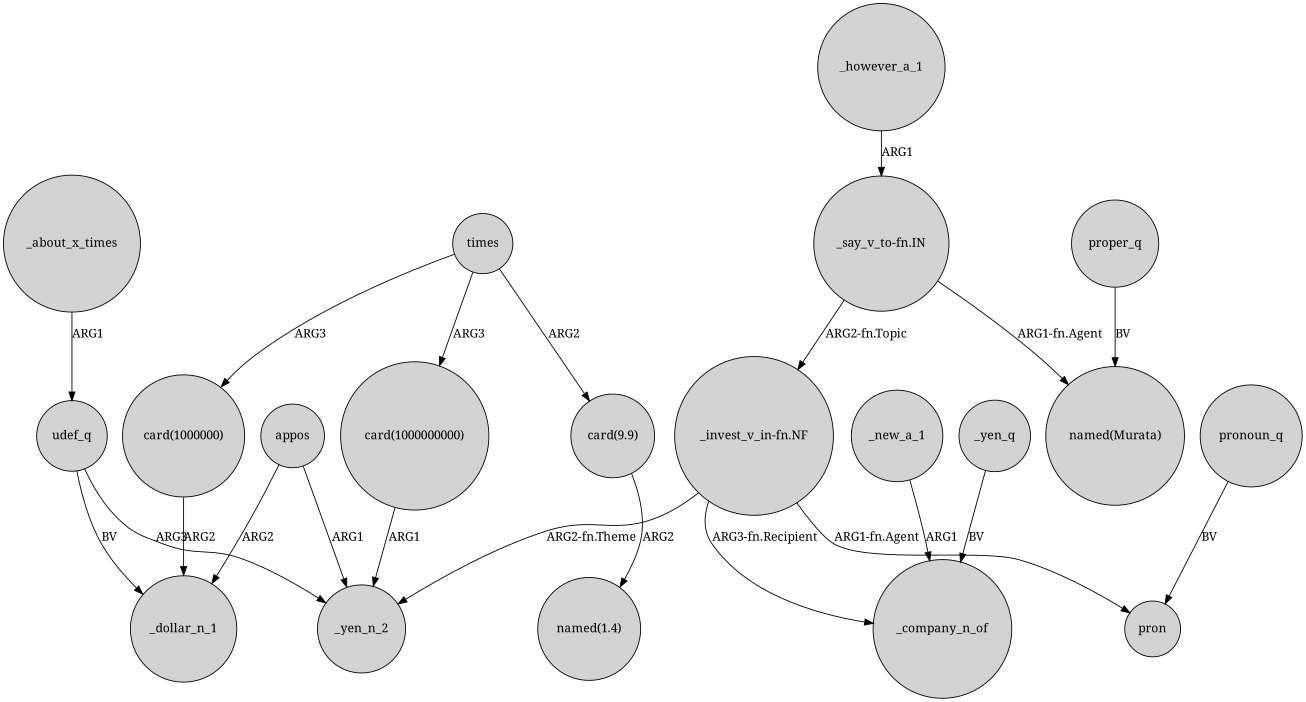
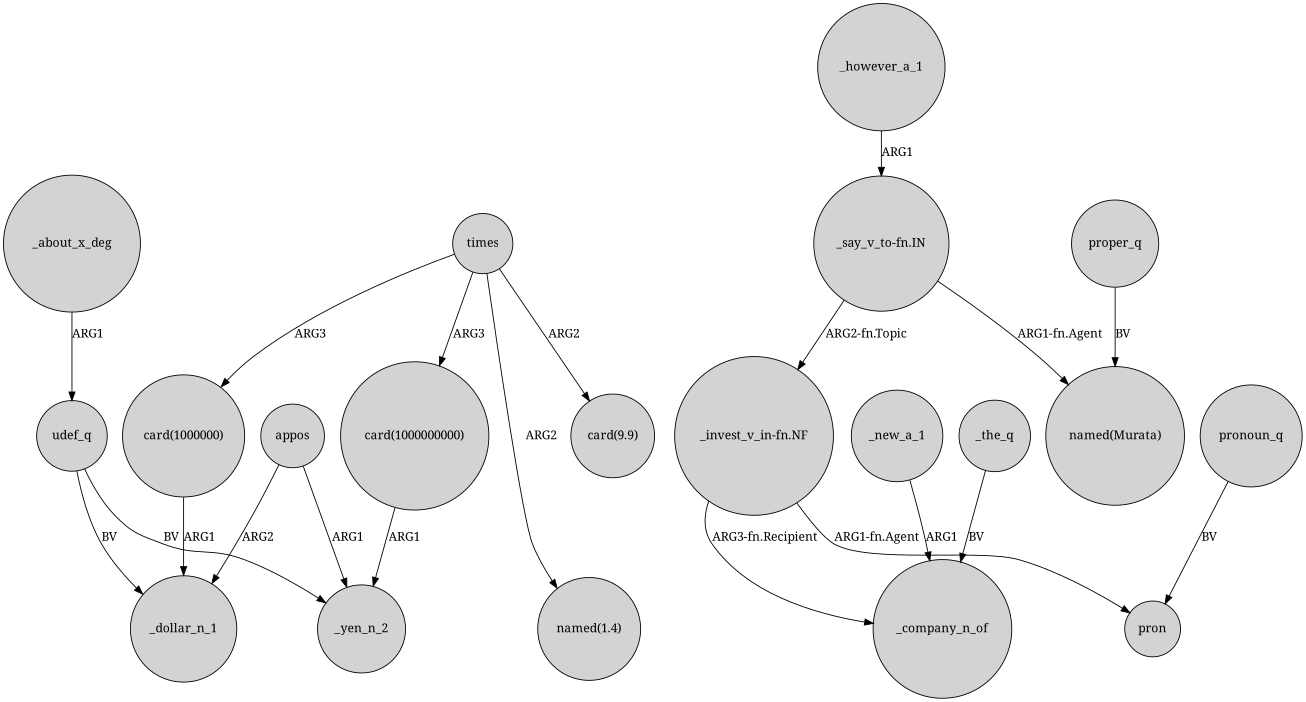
(72, 244) -> (72, 244)
(995, 436) -> (995, 436)
(642, 528) -> (510, 430)
(548, 531) -> none
(172, 538) -> (172, 538)
(200, 538) -> (200, 538)
